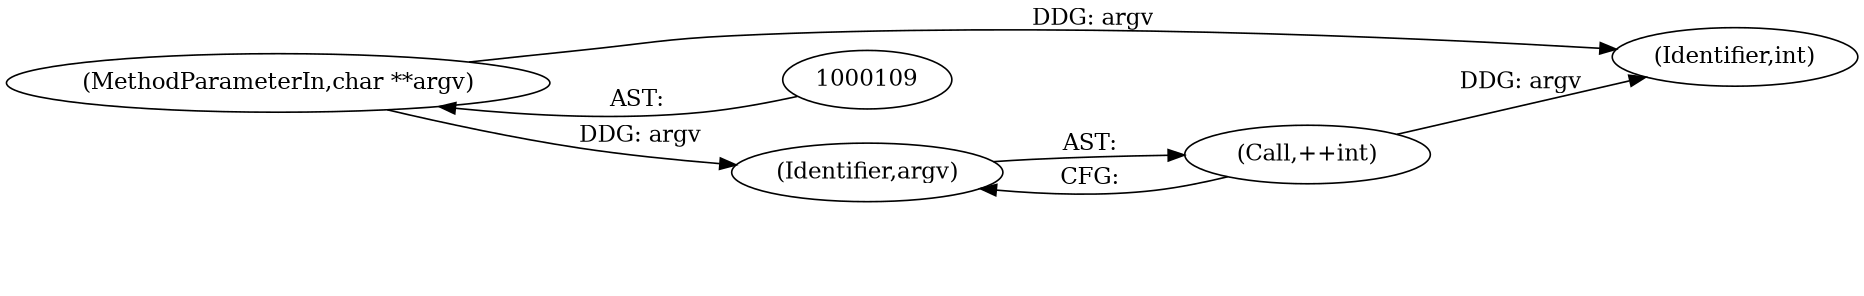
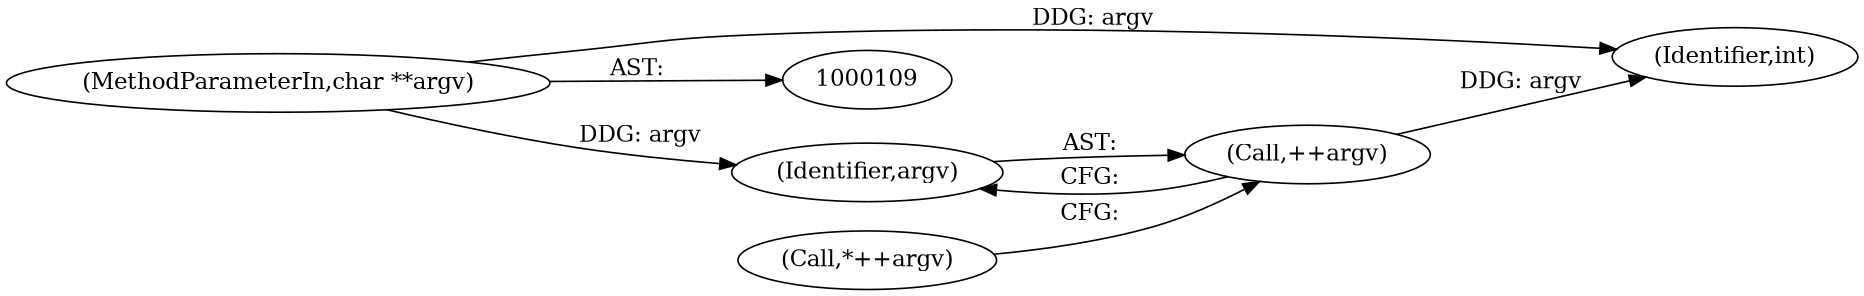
(627, 116) -> (658, 81)
(1308, 155) -> (1308, 155)
none -> (867, 260)
